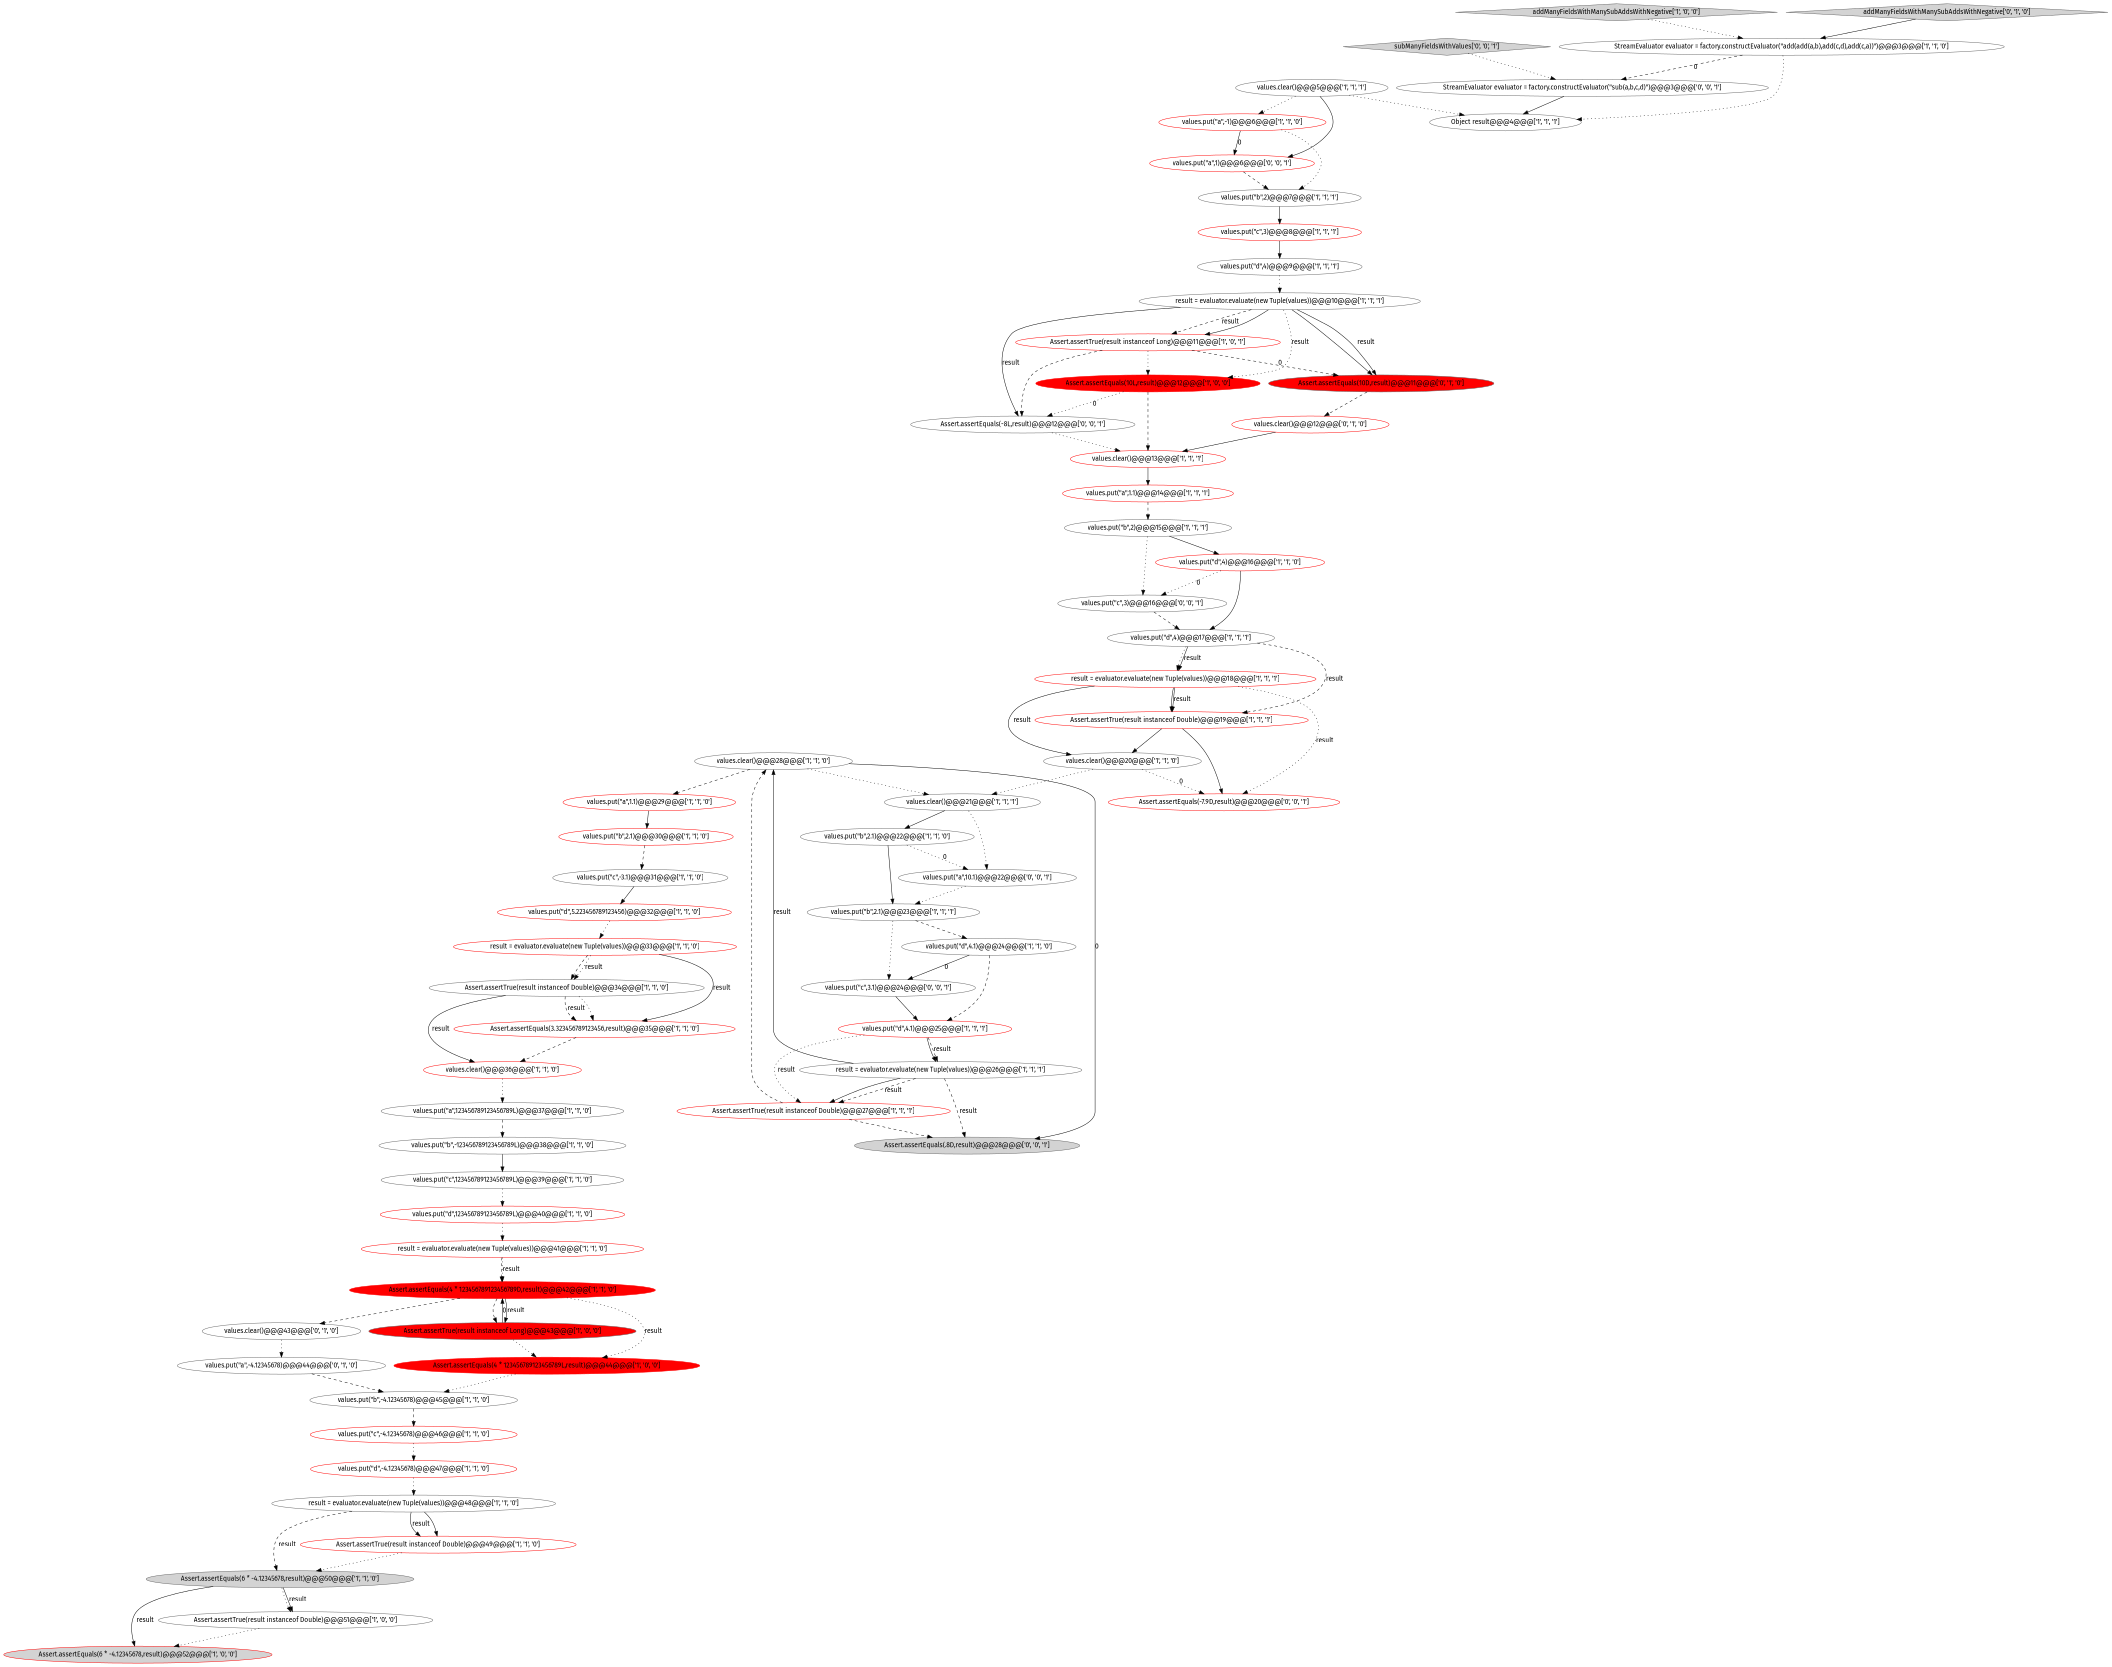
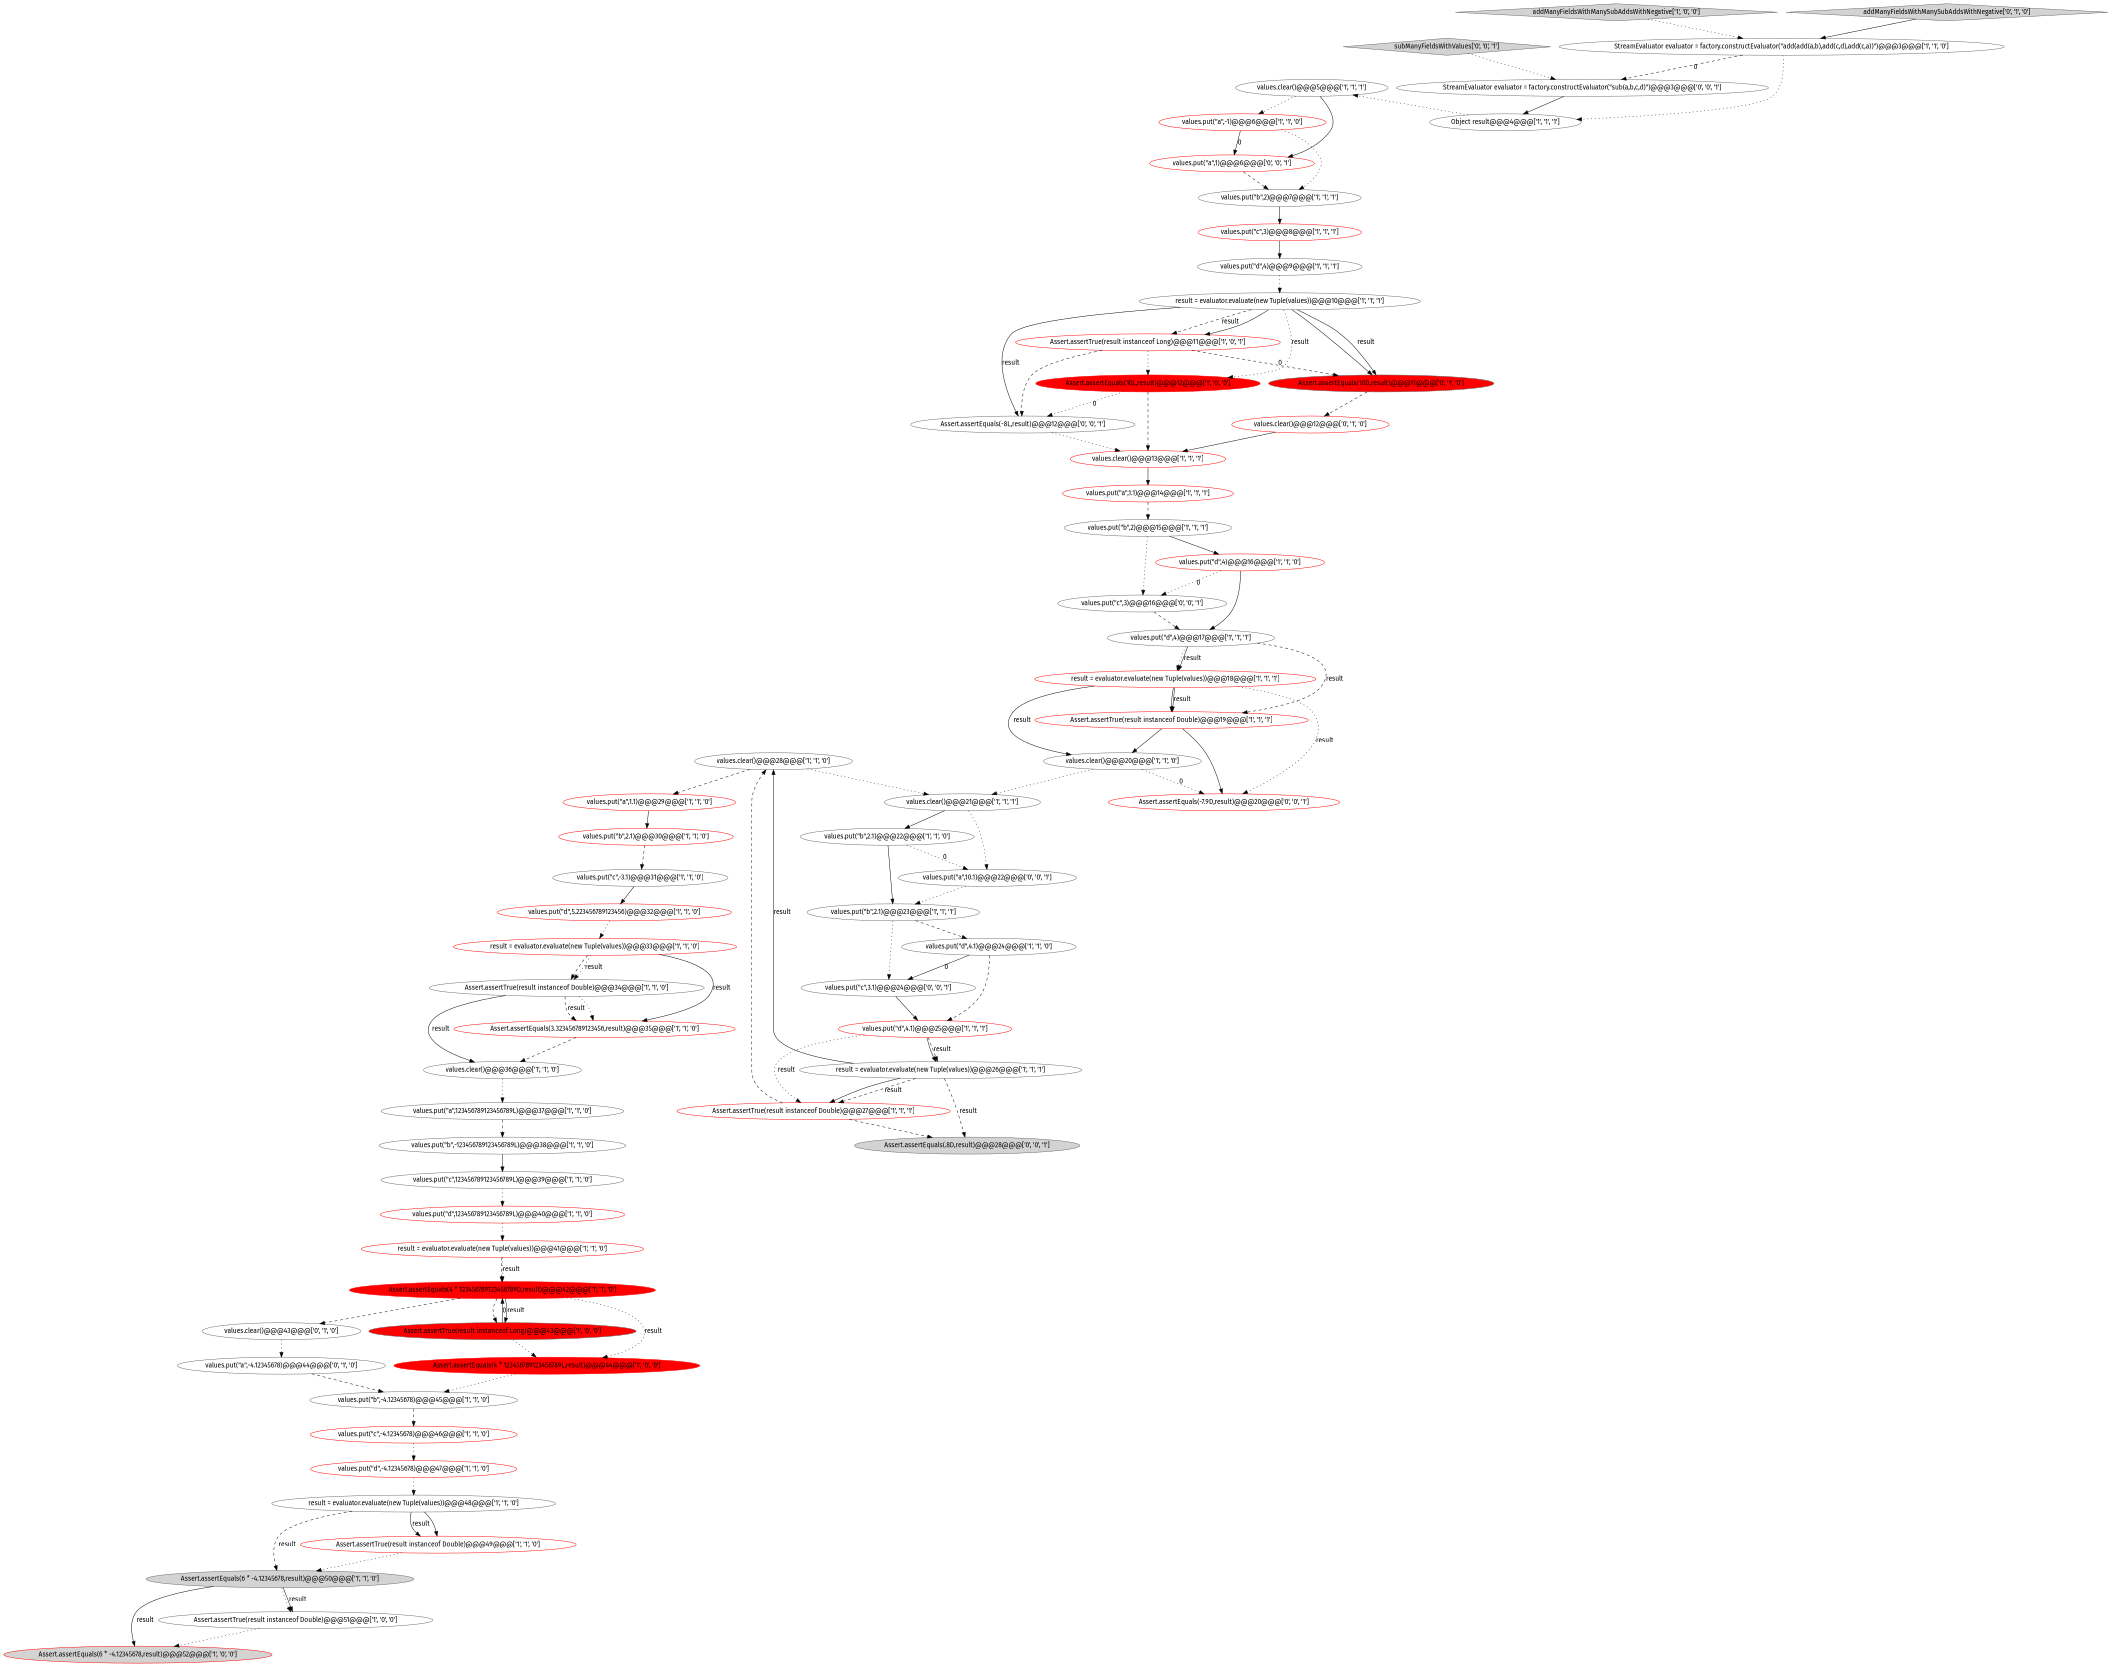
(1404, 105) -> (1413, 105)
(1095, 862) -> none
(502, 1070) -> (502, 1070)
